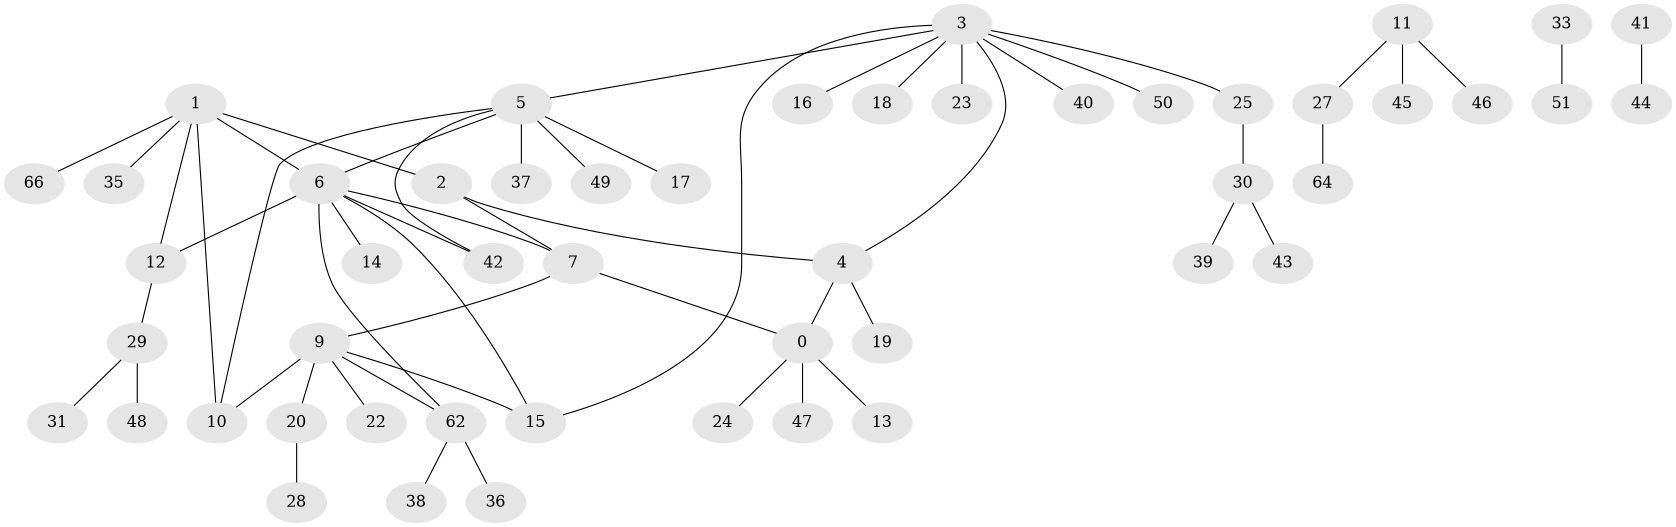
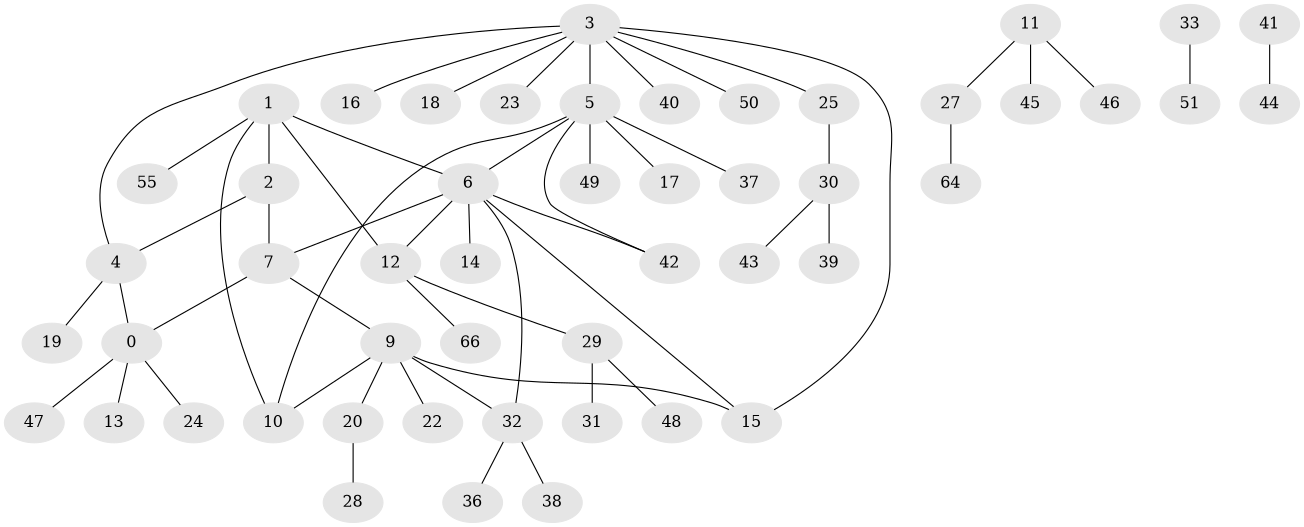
(115, 144) -> (430, 303)
(114, 184) -> (147, 184)
(456, 423) -> (513, 423)
